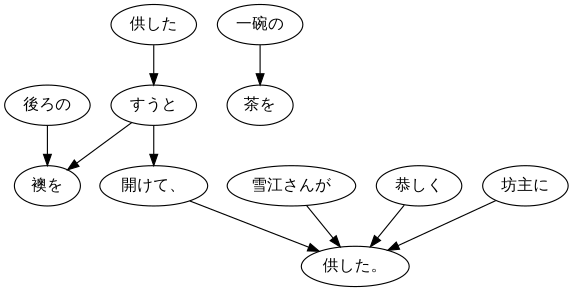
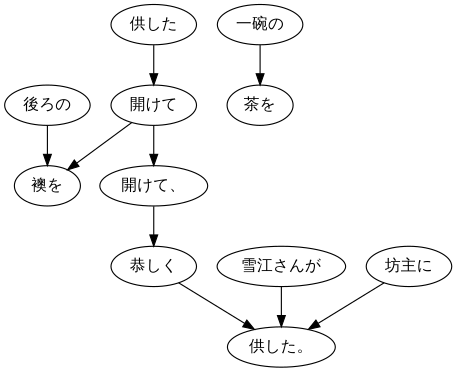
(154, 105) -> (154, 105)
(249, 224) -> (154, 221)
